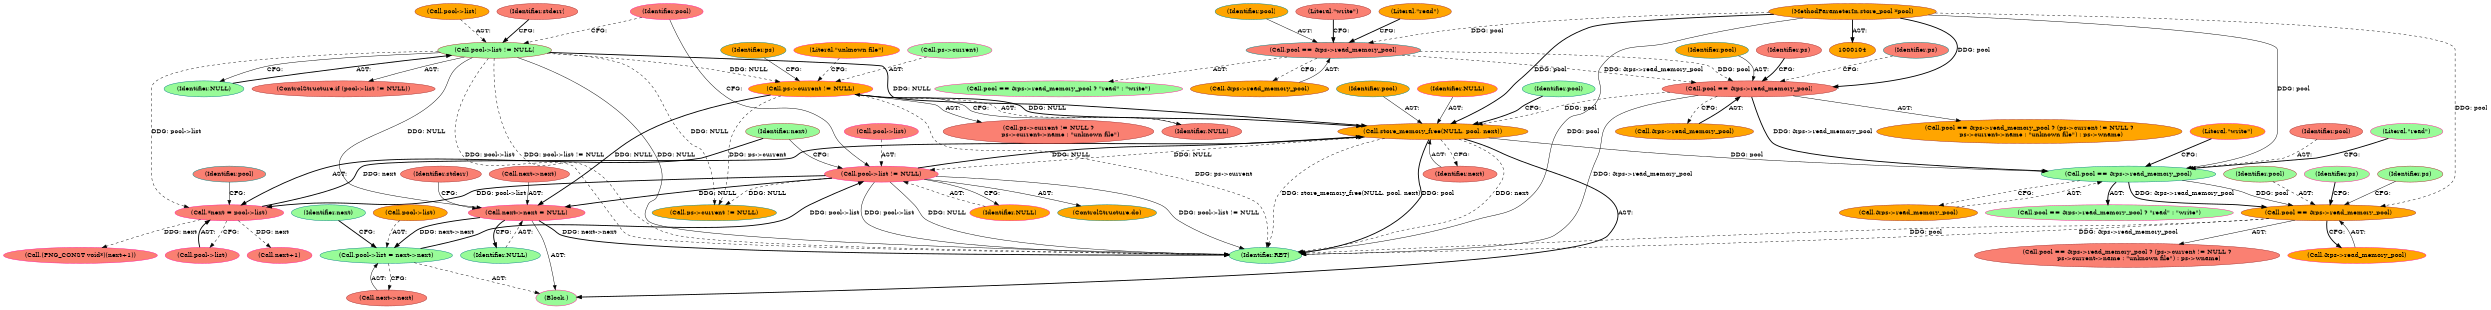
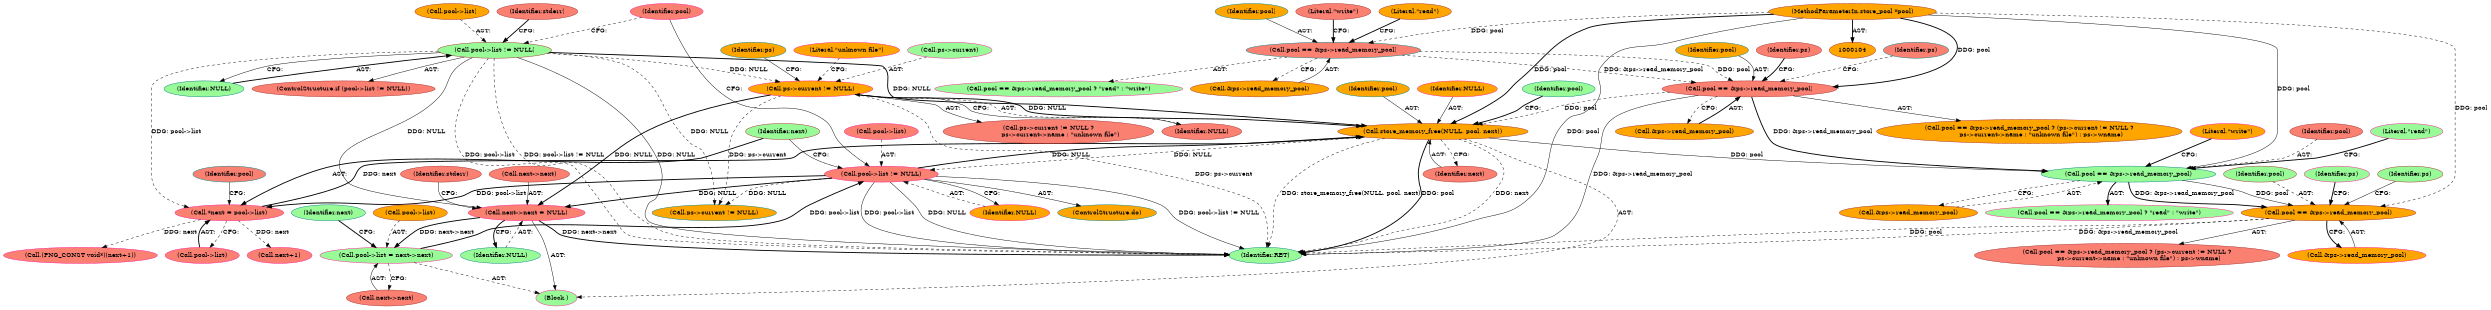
(386, 255) -> (386, 255)
(1196, 277) -> (1196, 277)
